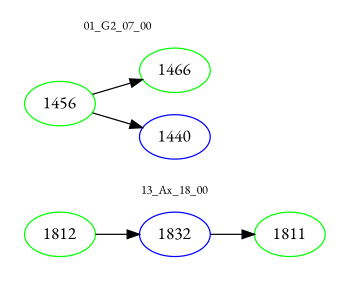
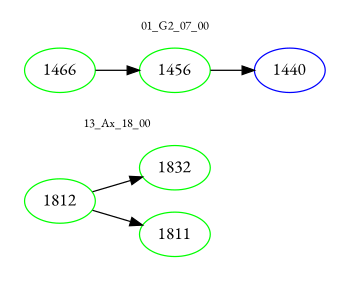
(111, 89) -> (111, 70)
(175, 234) -> (175, 168)
(226, 234) -> (111, 216)
